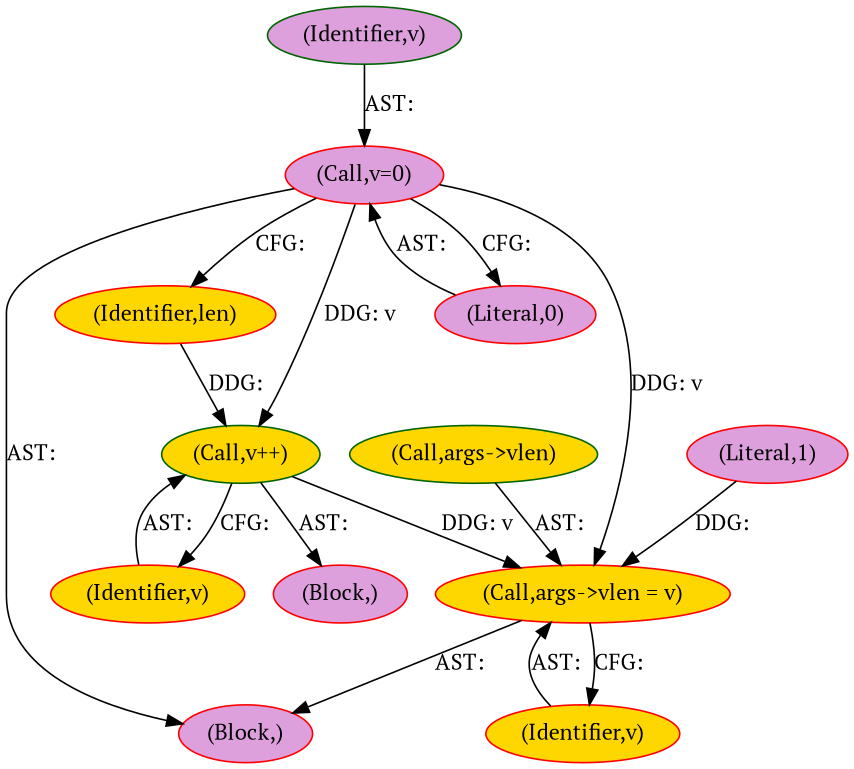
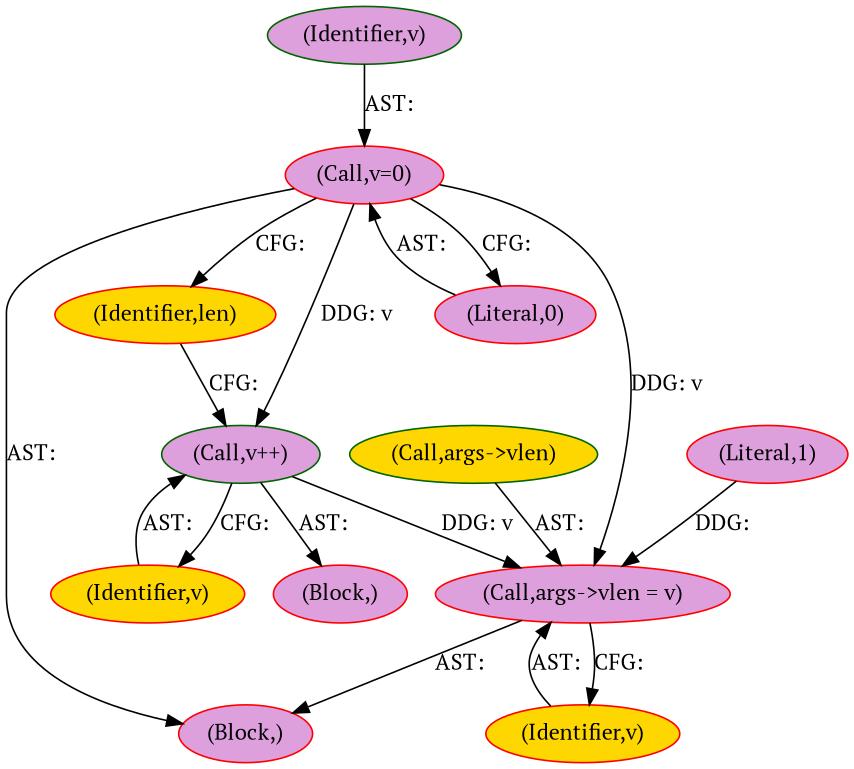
(239, 385) -> (237, 385)
(241, 454) -> (241, 454)
(583, 594) -> (583, 594)
